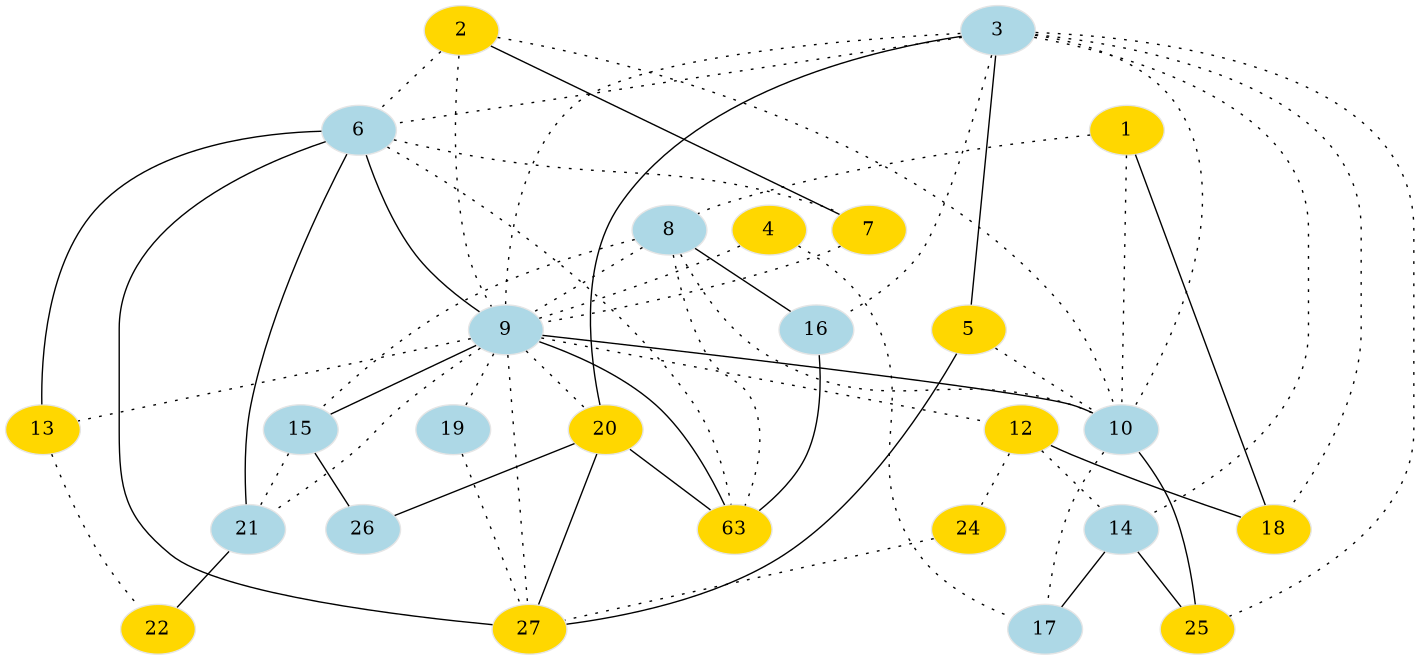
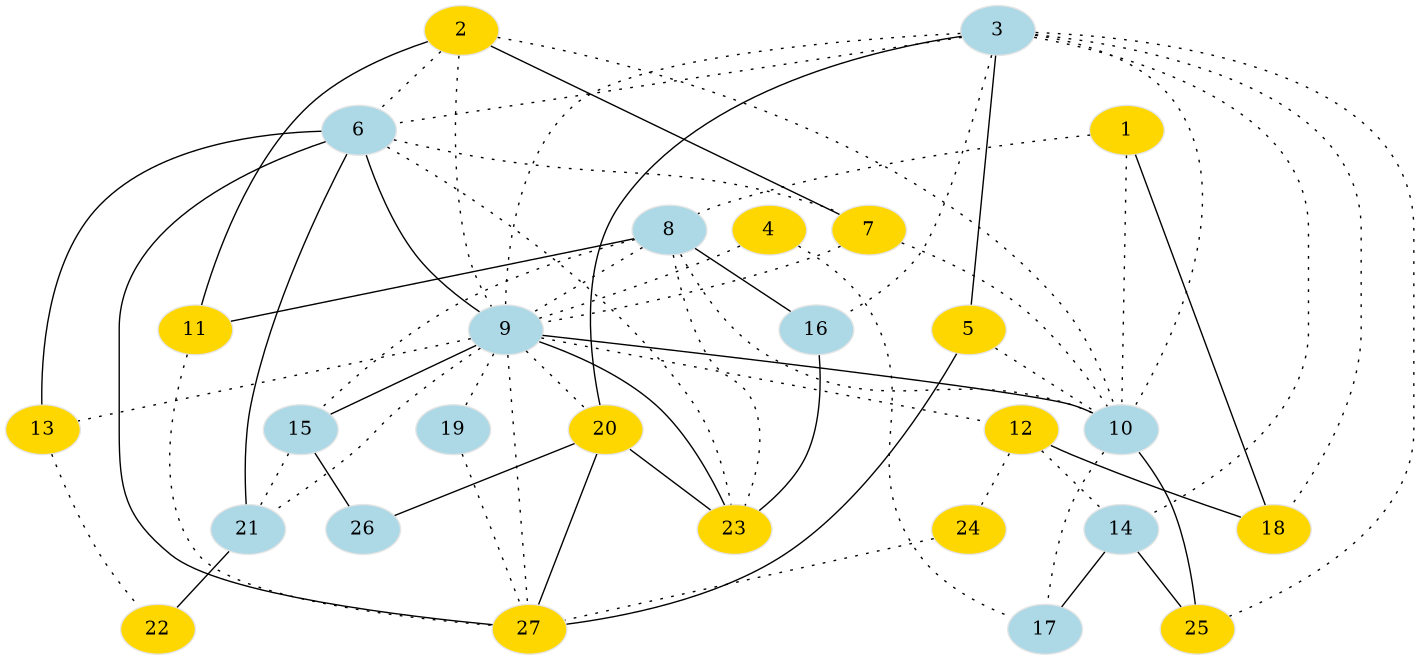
none -> (1020, 306)
none -> (195, 330)
(735, 529) -> (735, 529)
